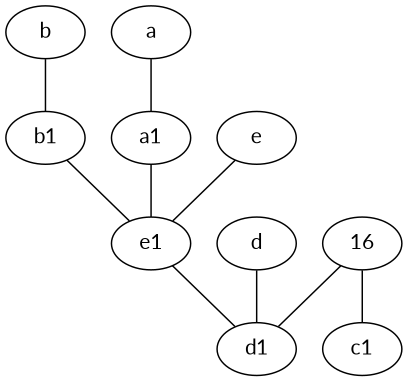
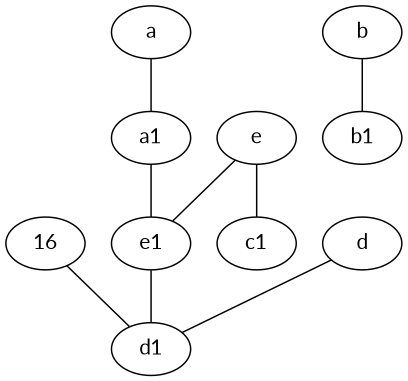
(98, 191) -> none
(362, 296) -> (257, 191)
